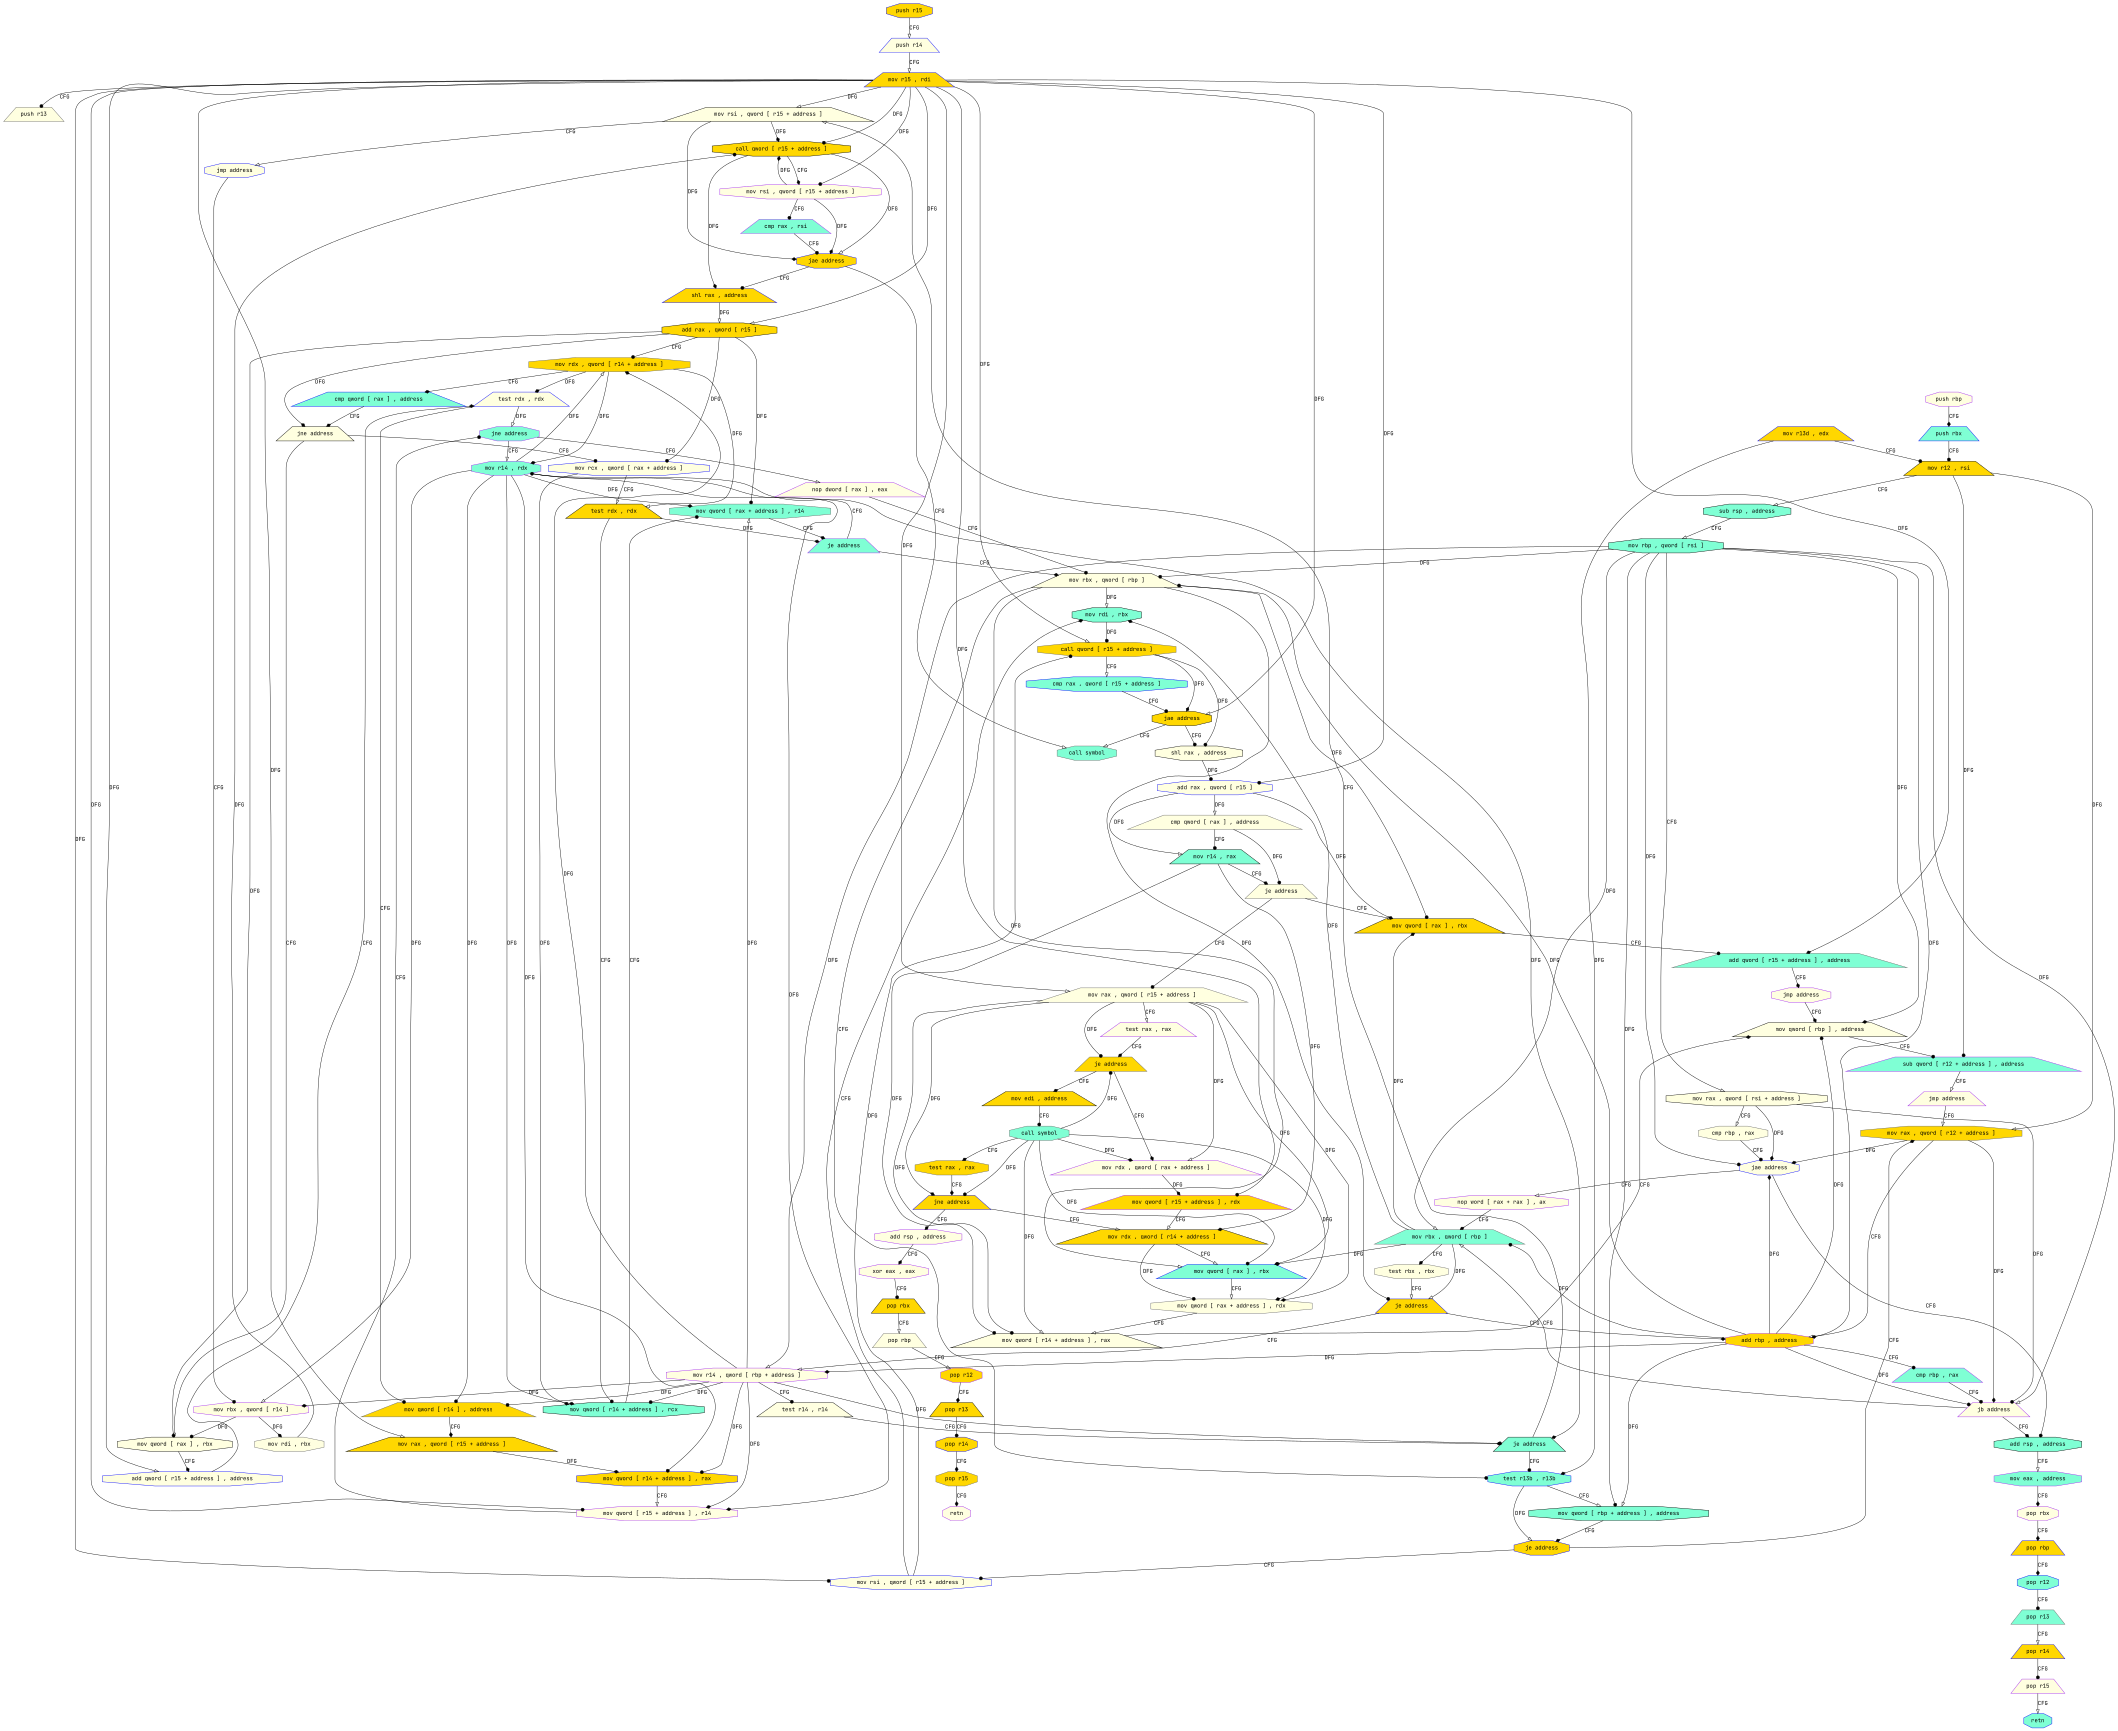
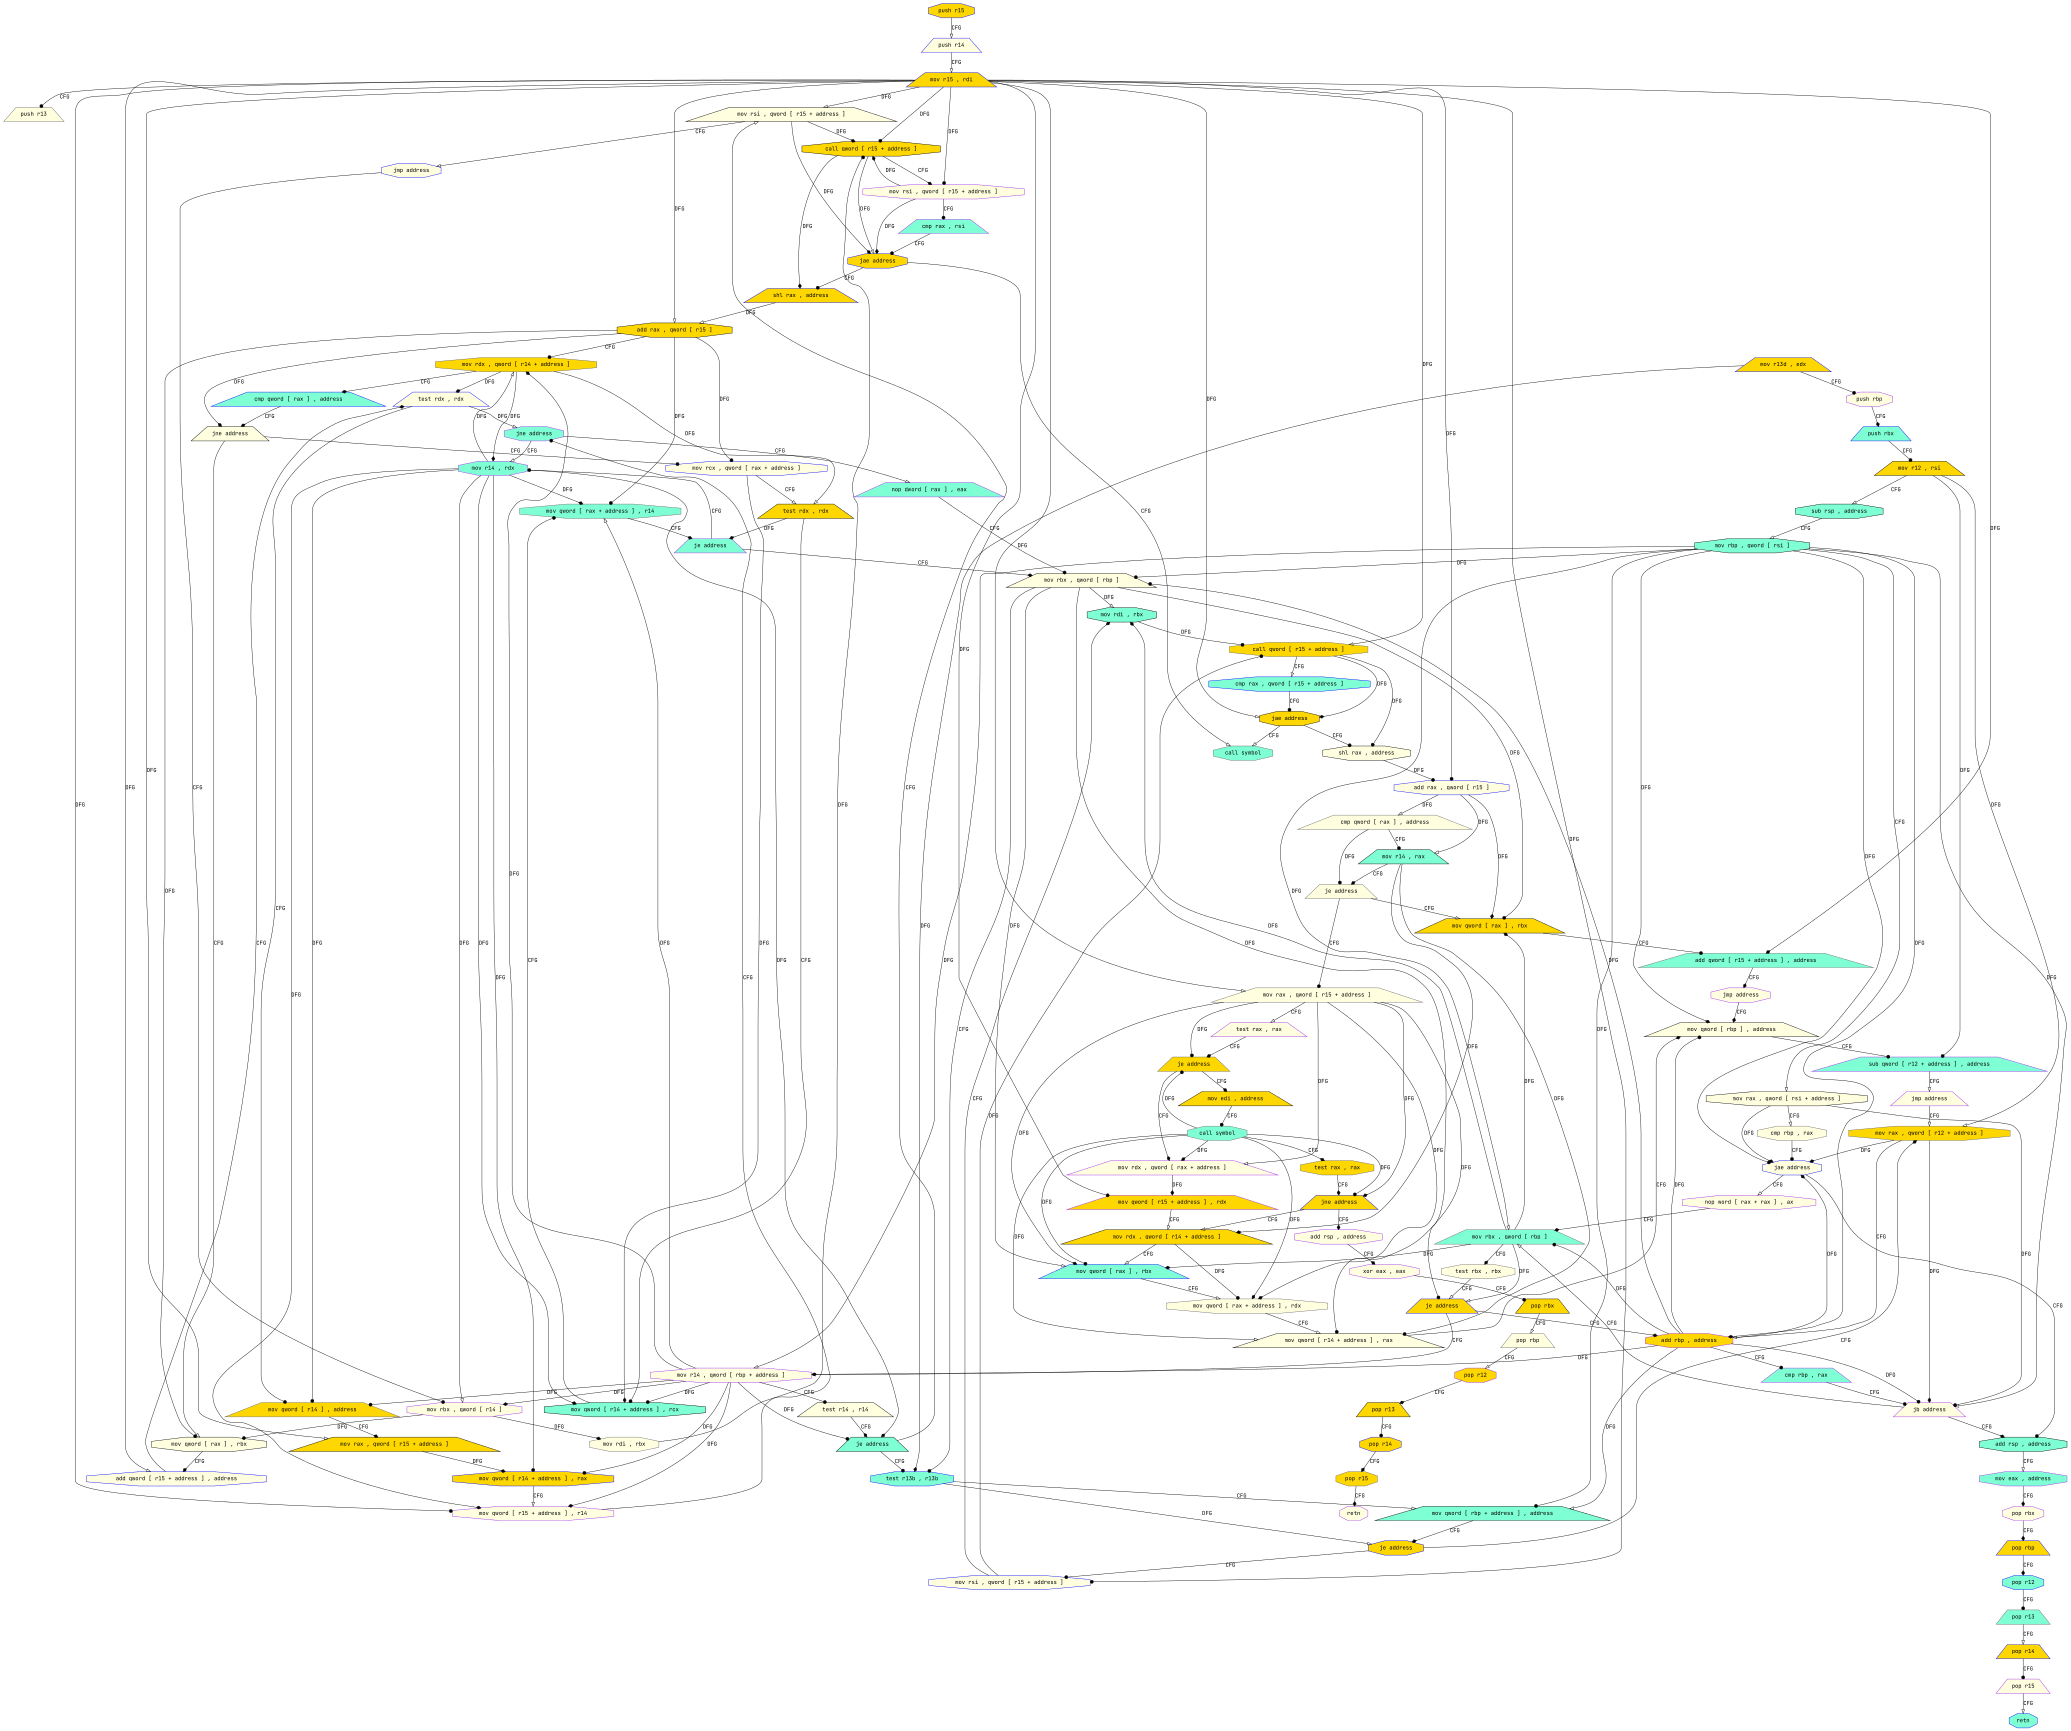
(1877, 451) -> (1827, 382)
(850, 490) -> (929, 490)
(1619, 1513) -> (1492, 1513)
